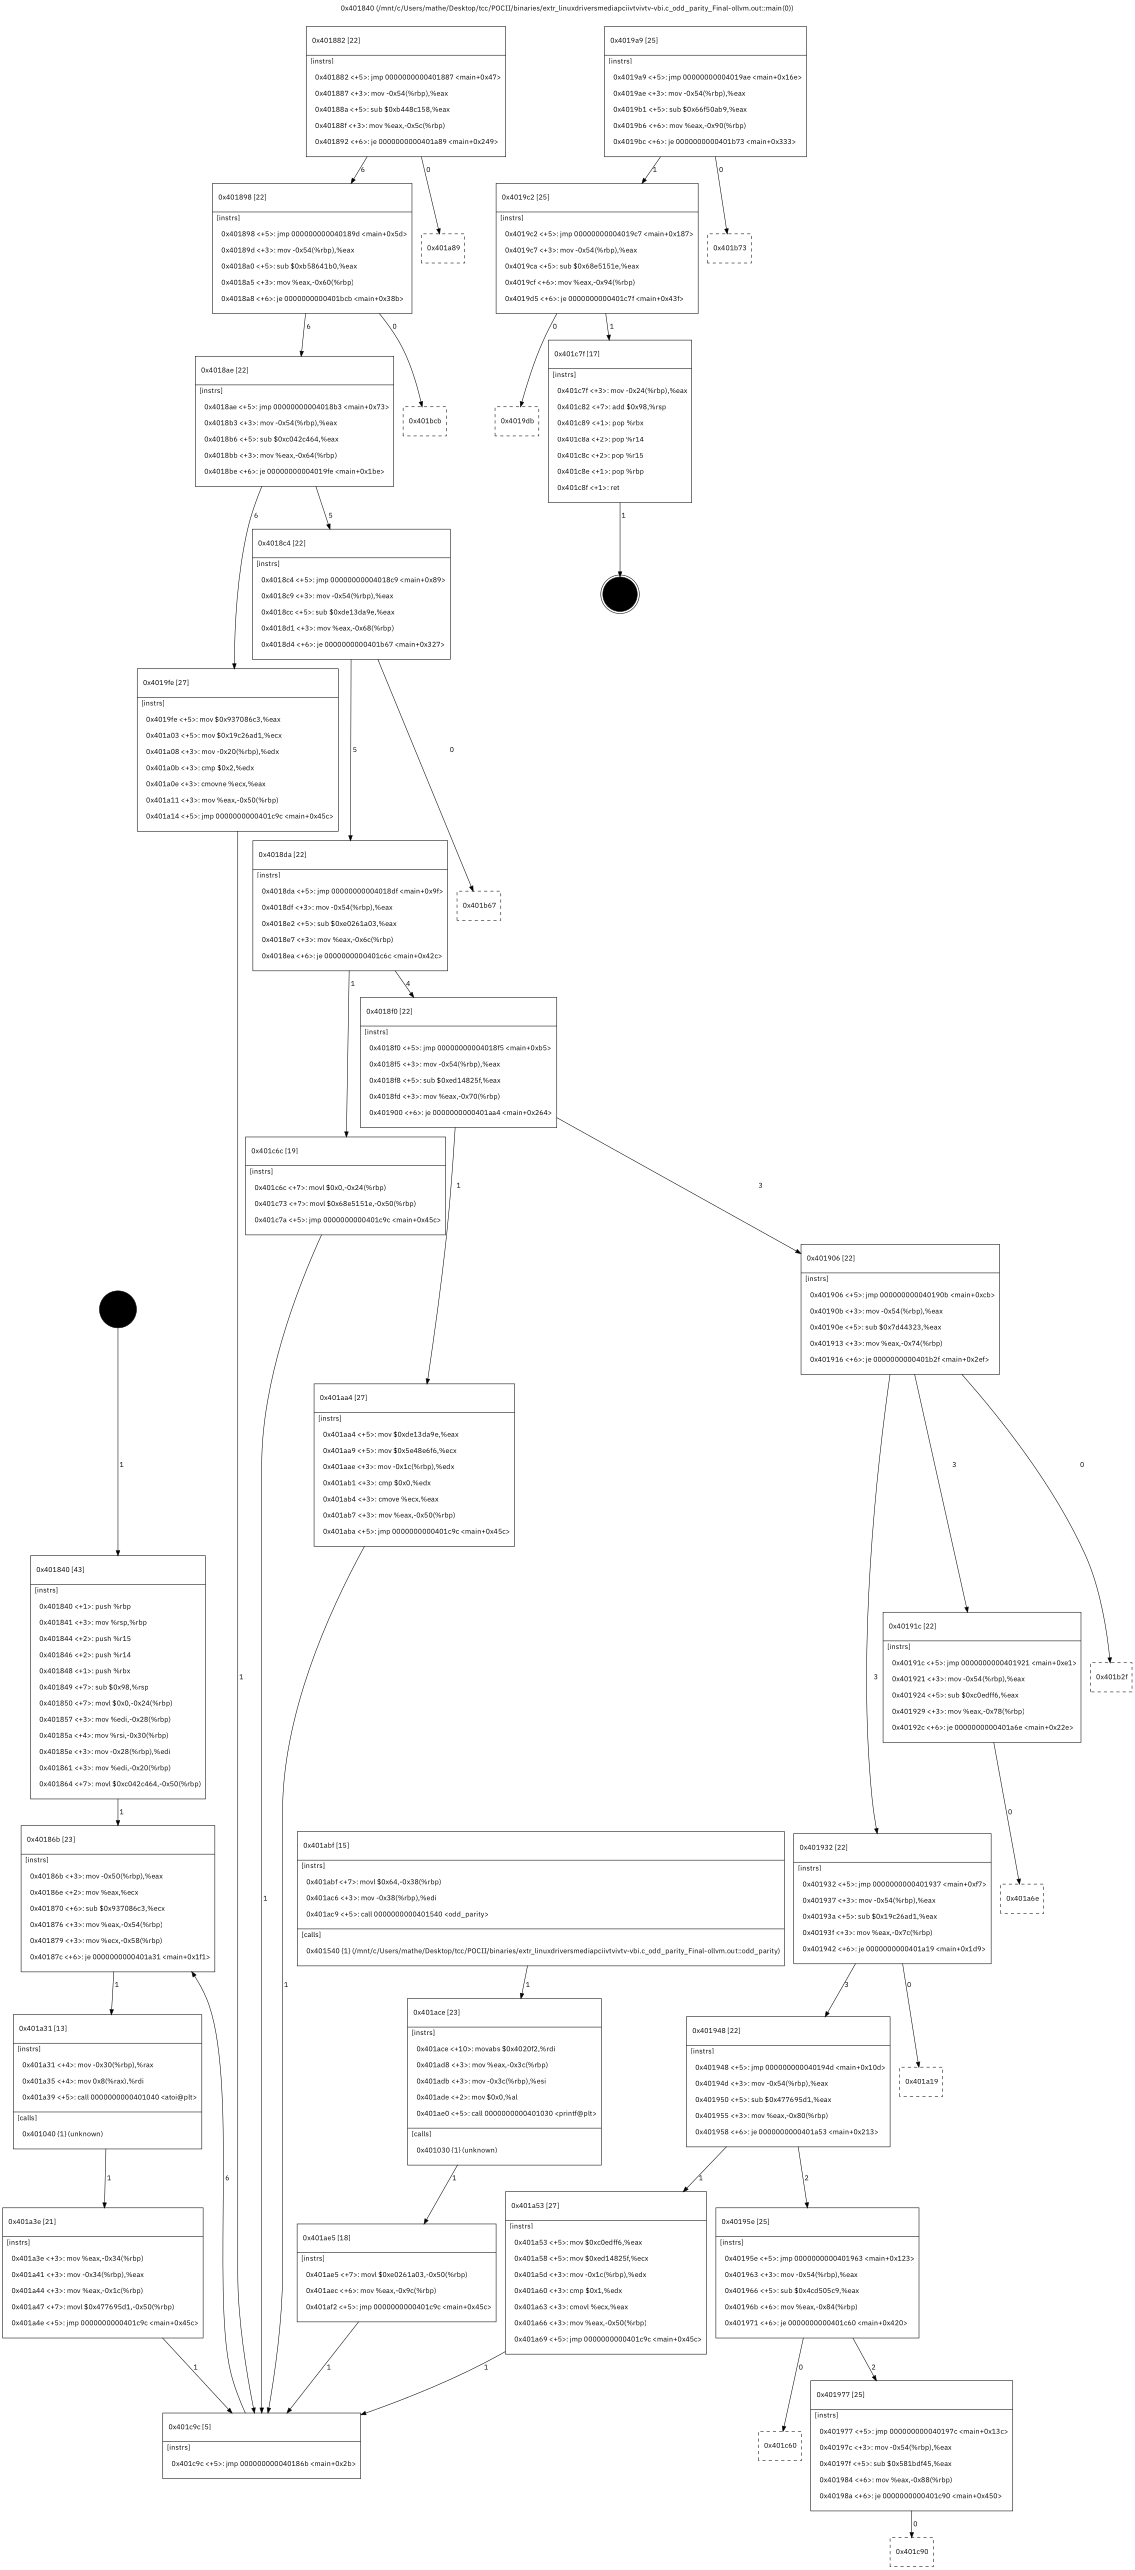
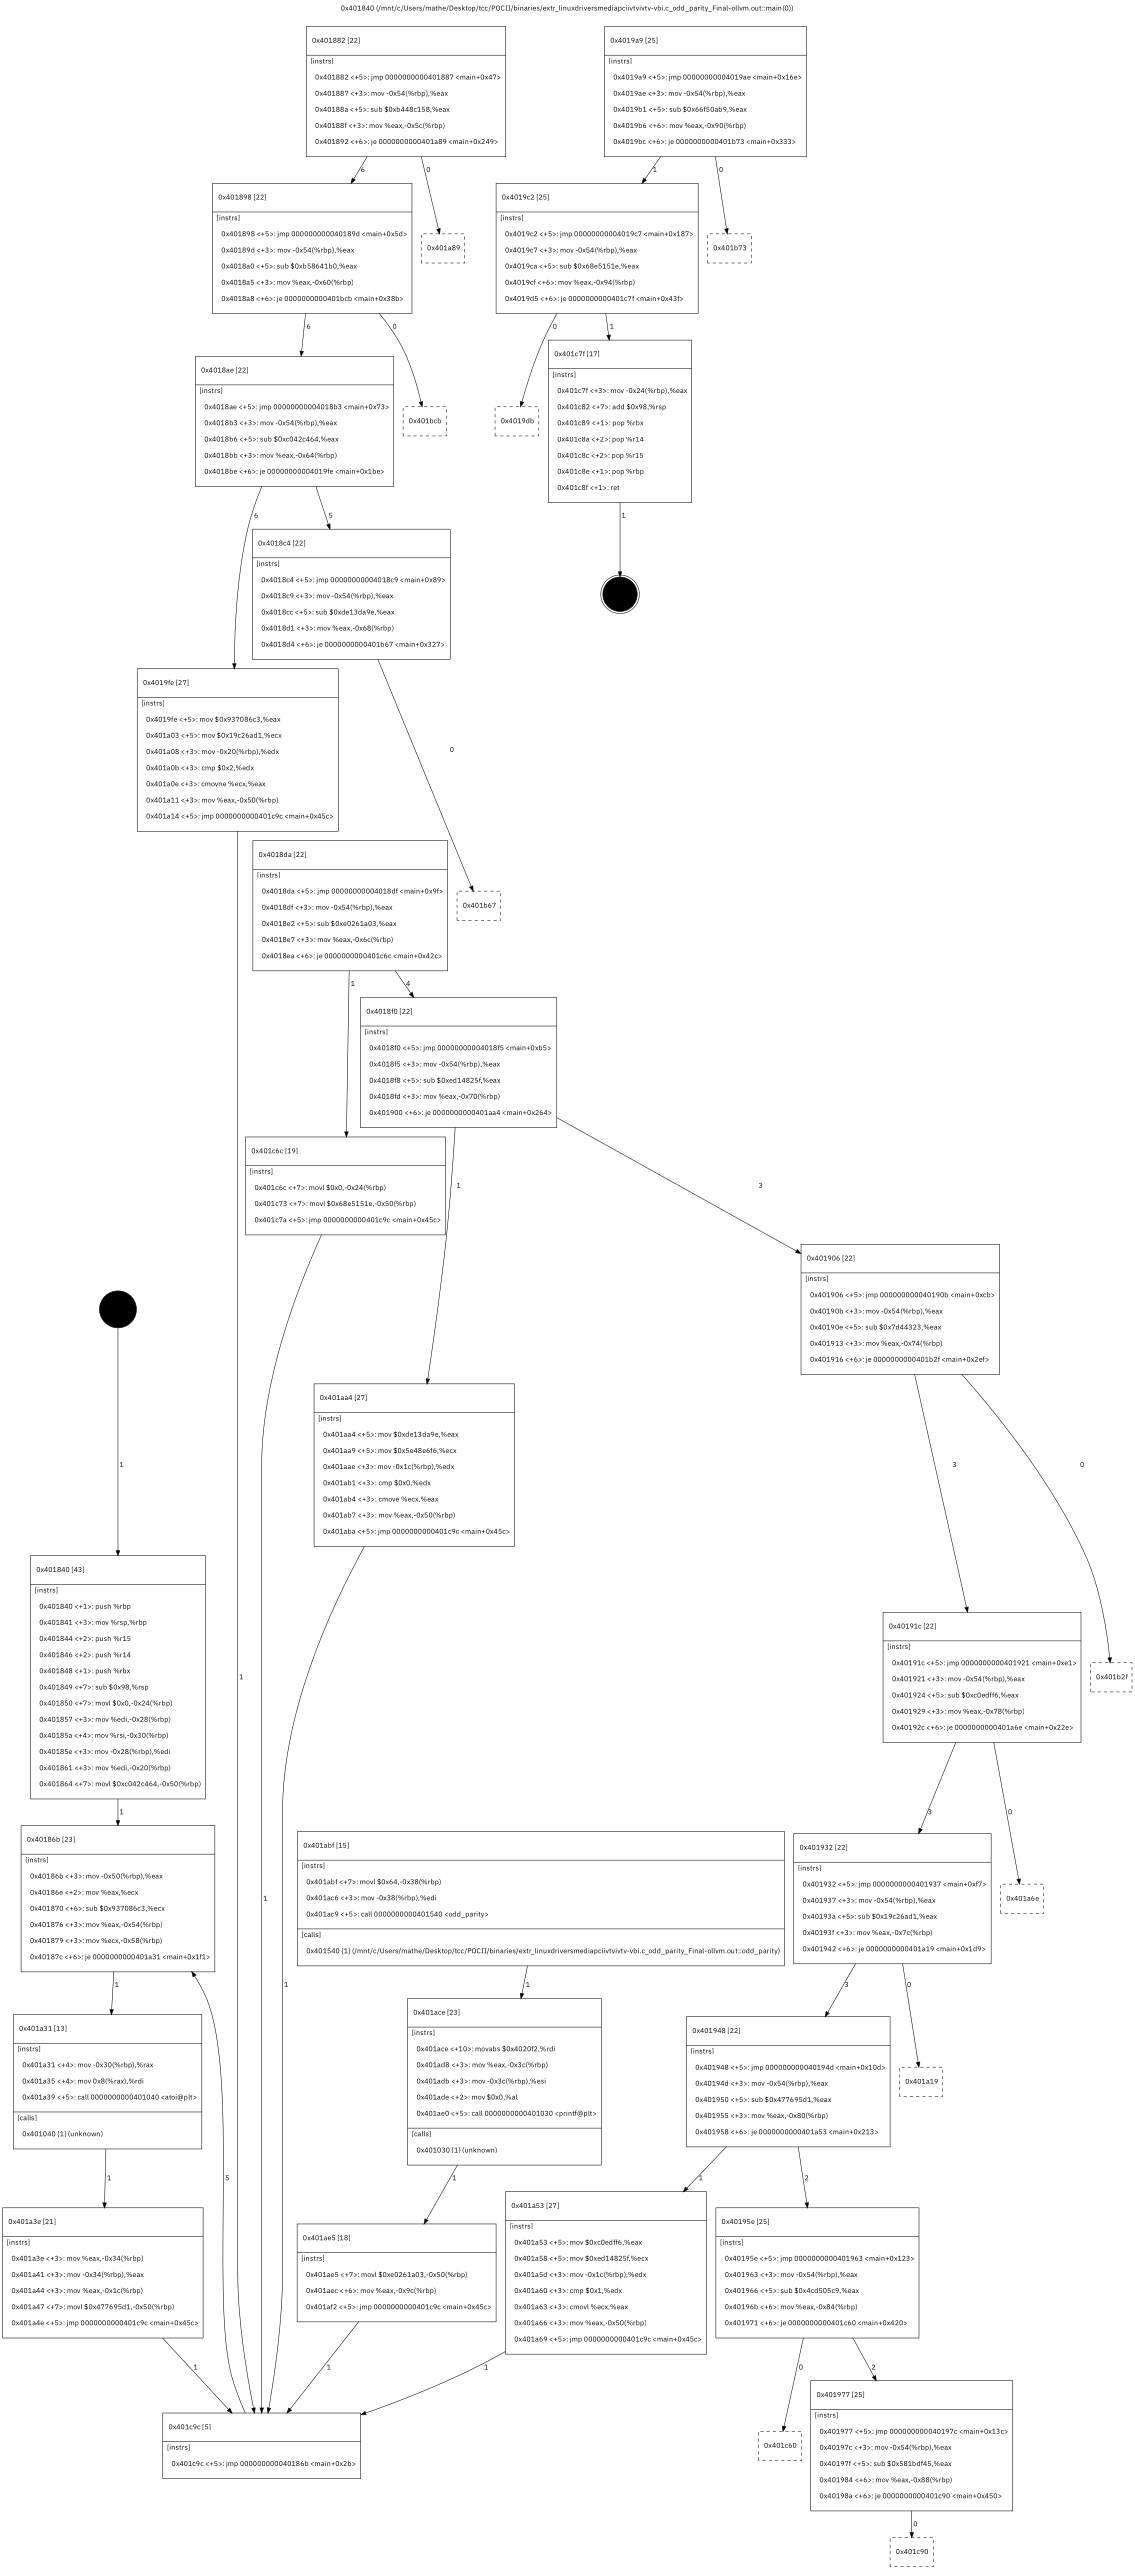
(351, 747) -> none
(869, 1601) -> (938, 1786)
(227, 2178) -> (227, 2178)
